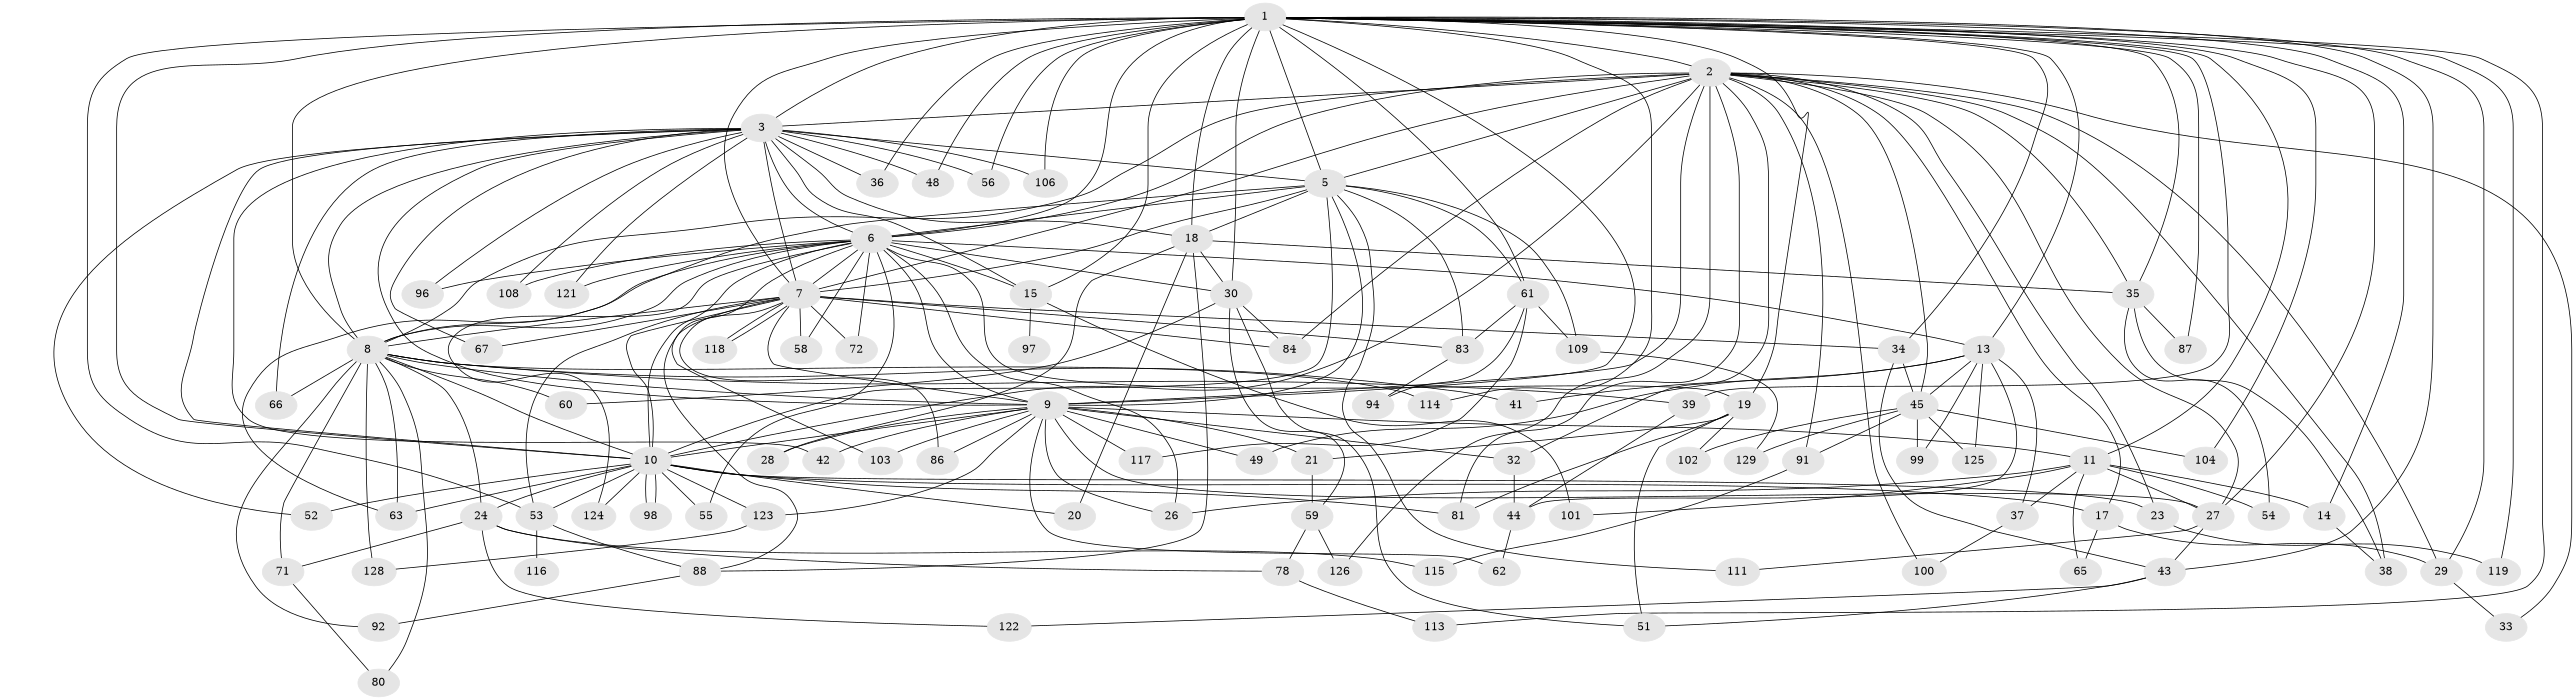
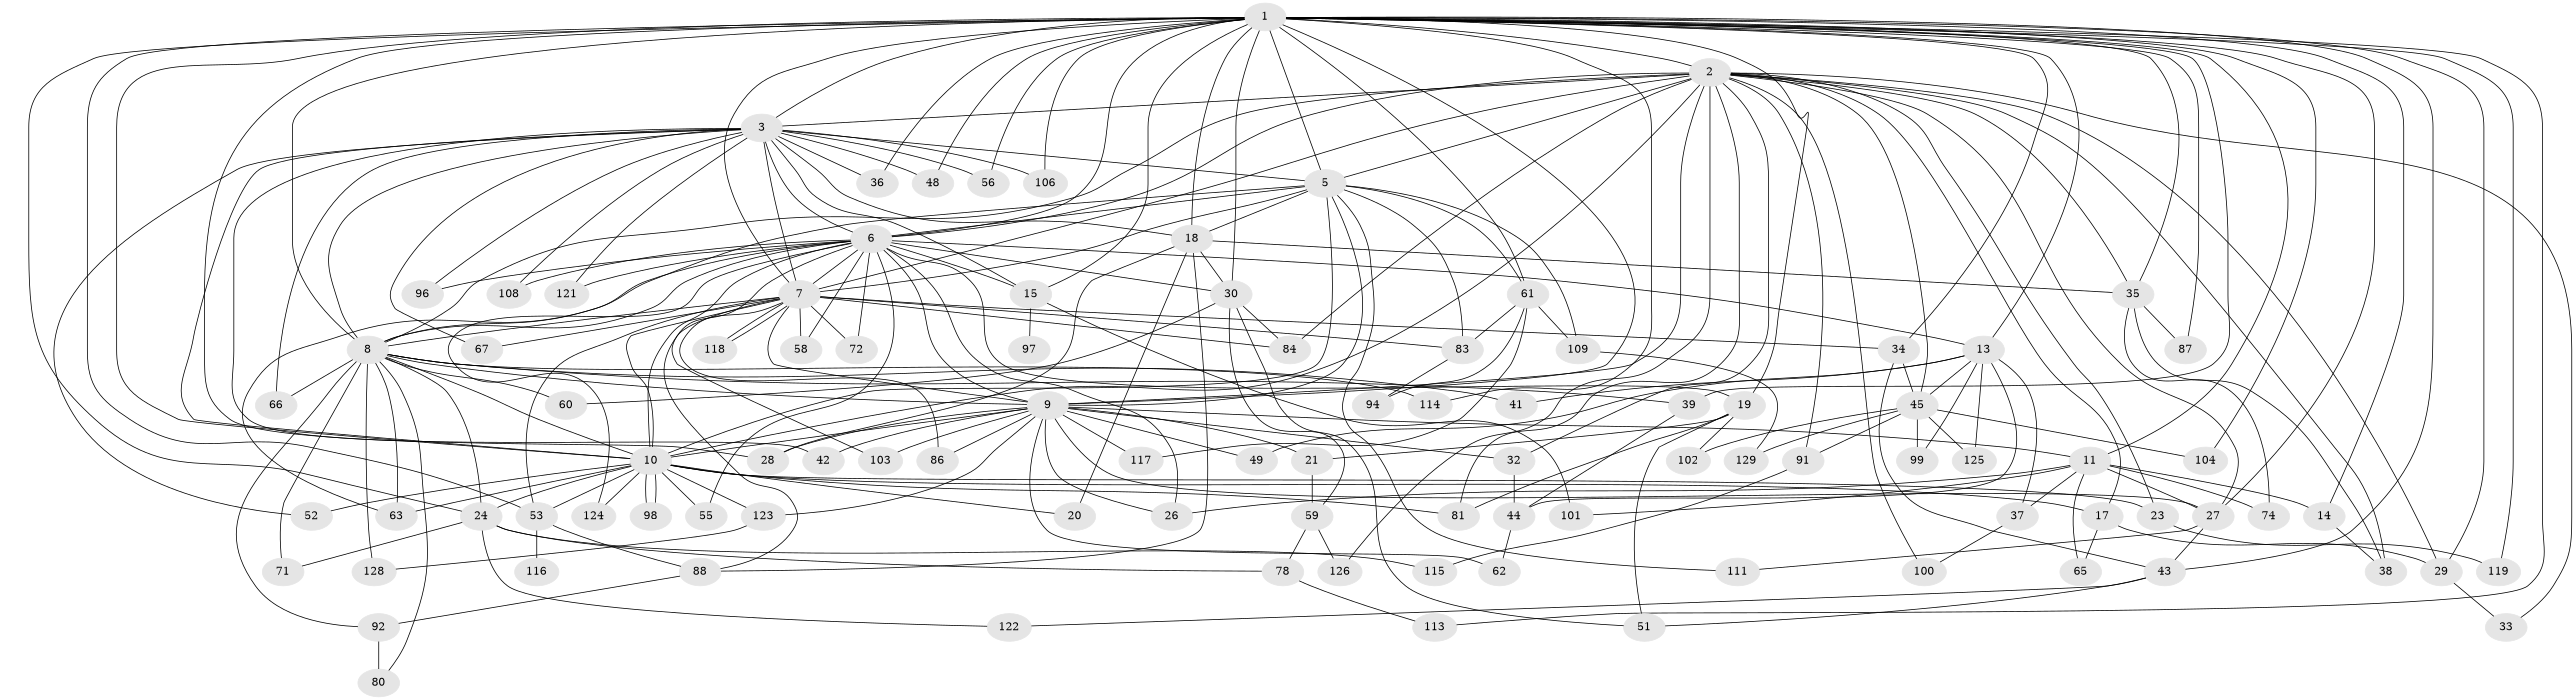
none -> (124, 54)
none -> (325, 73)
(417, 346) -> none
(2269, 516) -> (2269, 516)
(333, 630) -> (379, 655)
